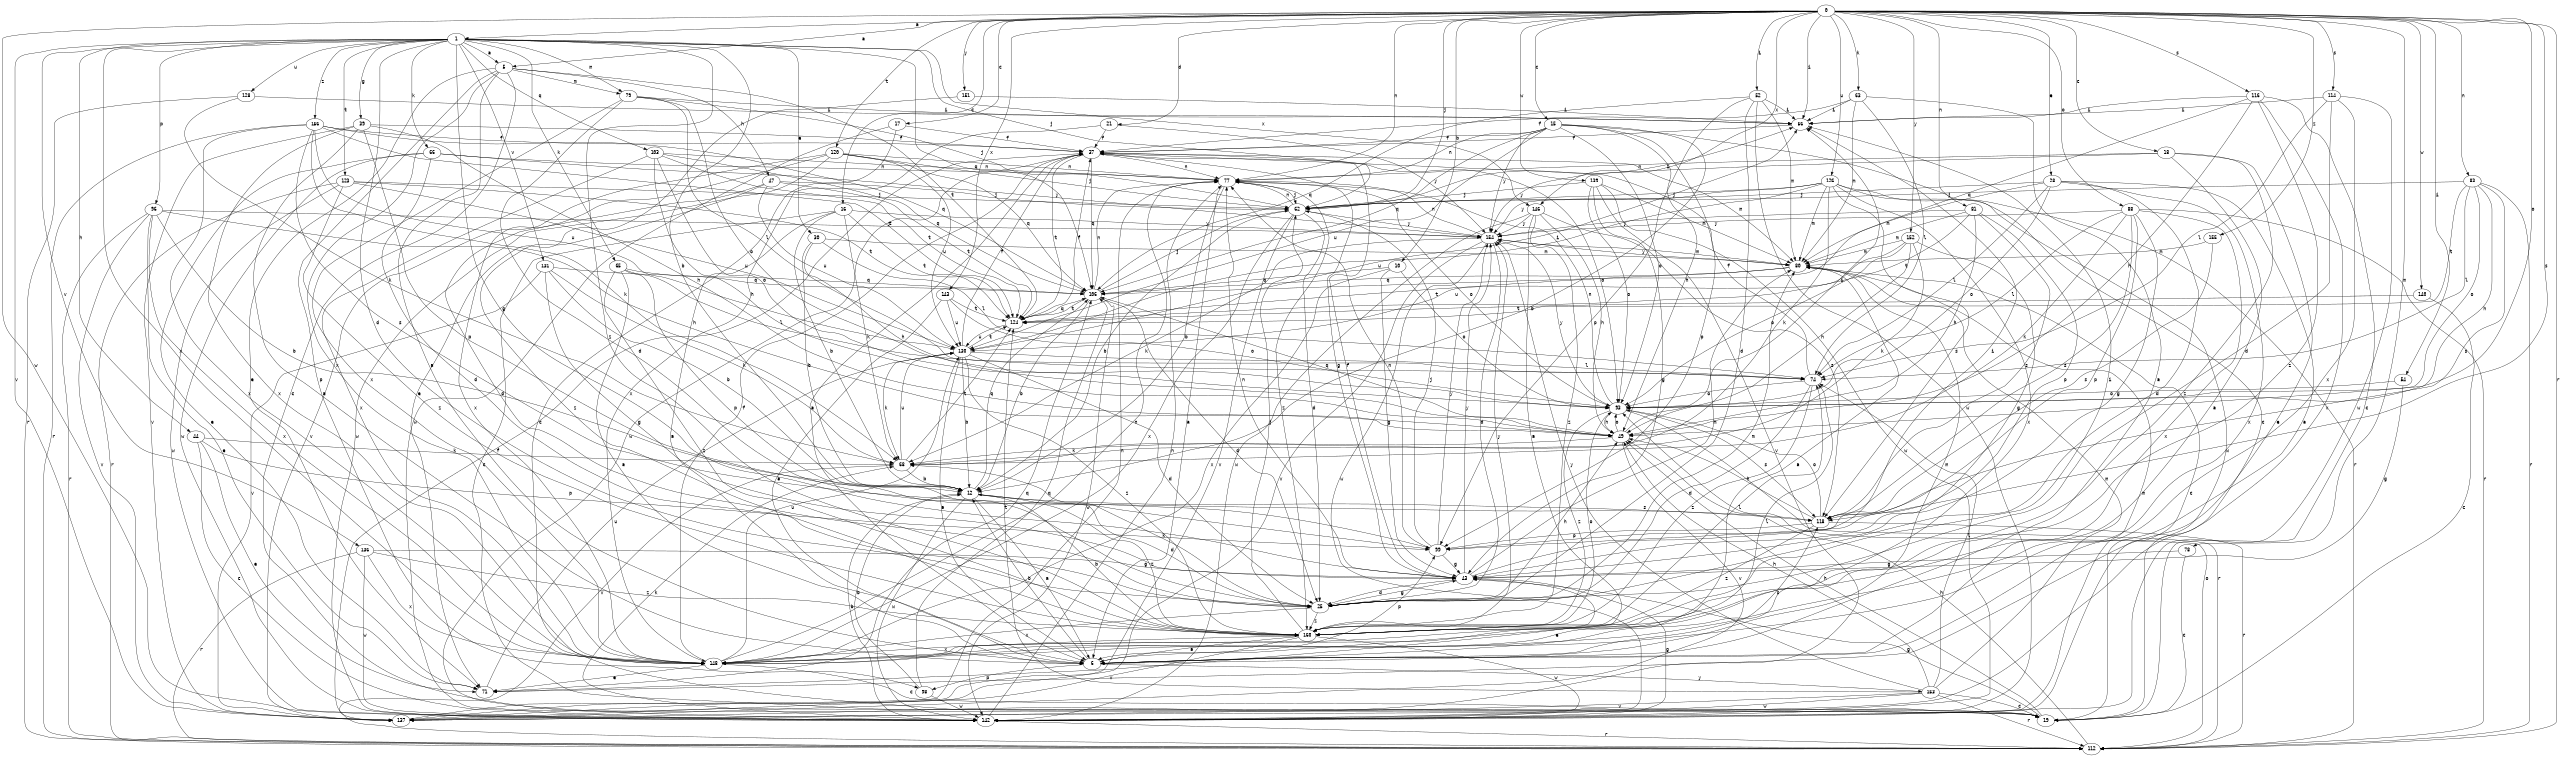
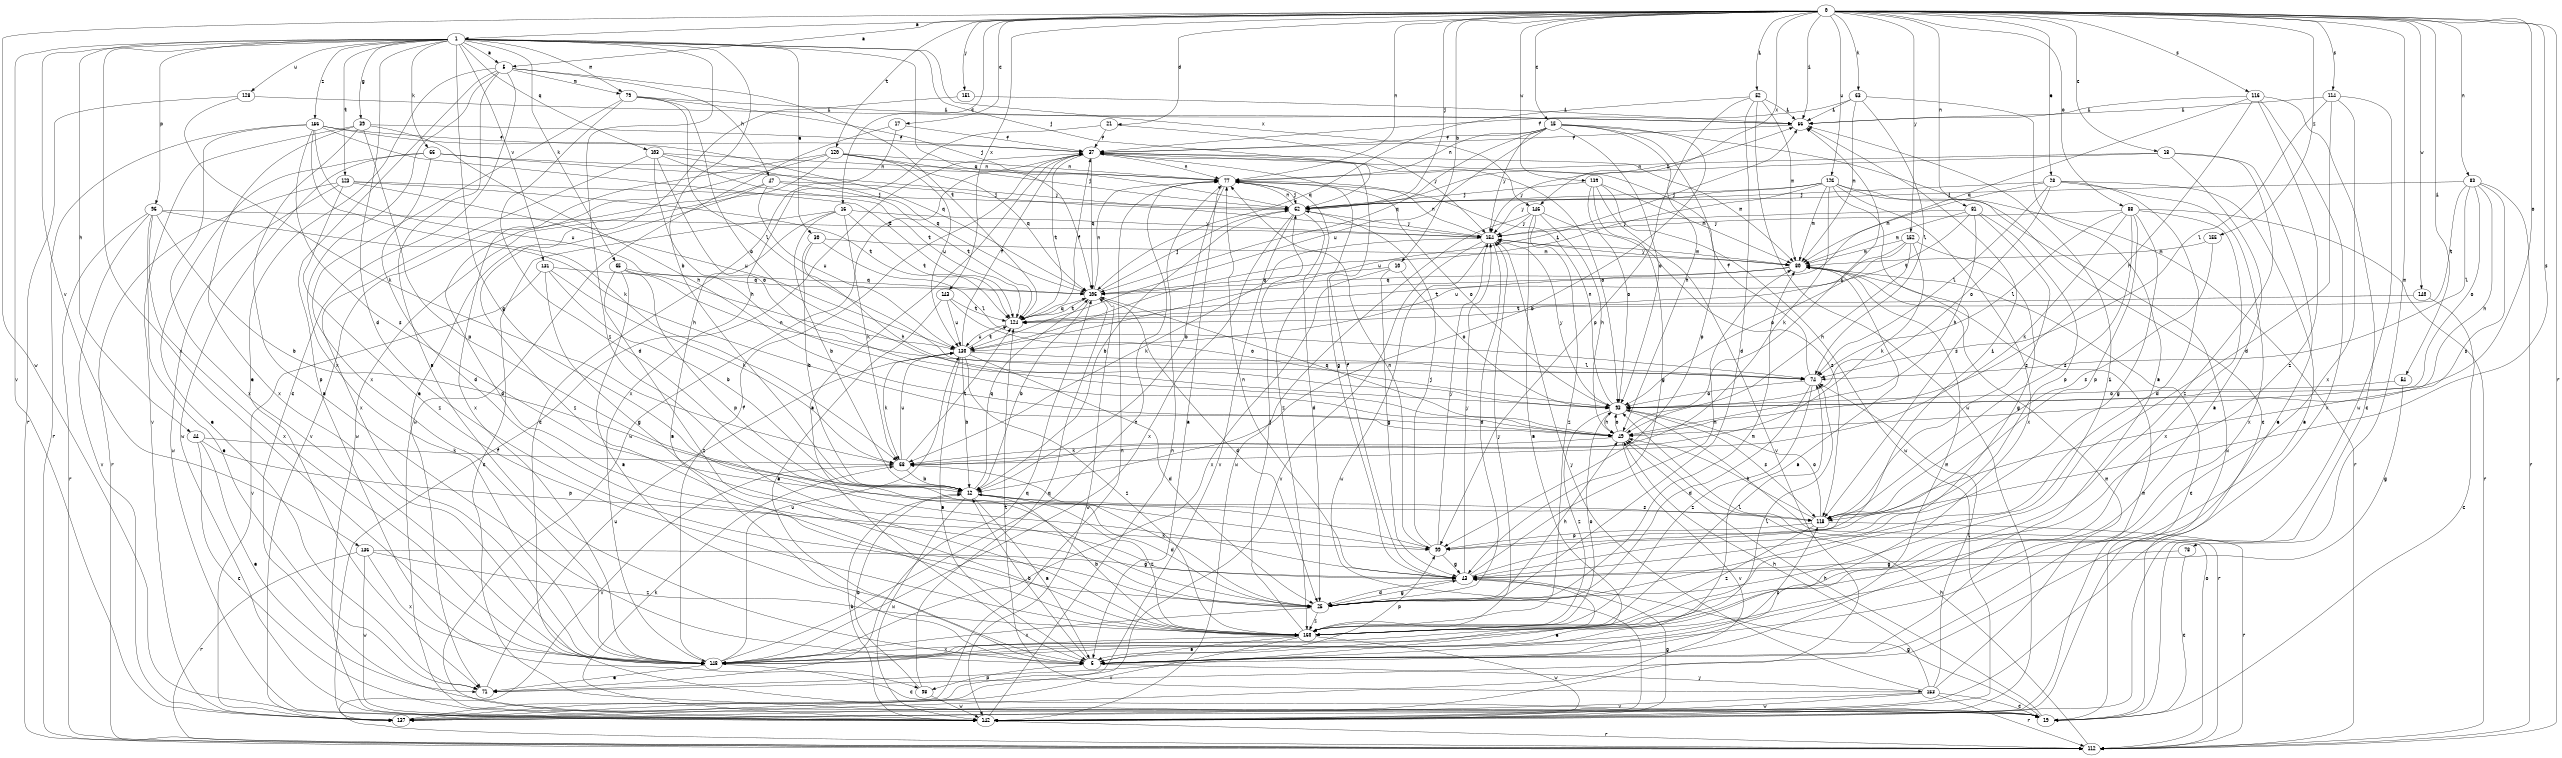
(781, 323) -> (781, 323)
